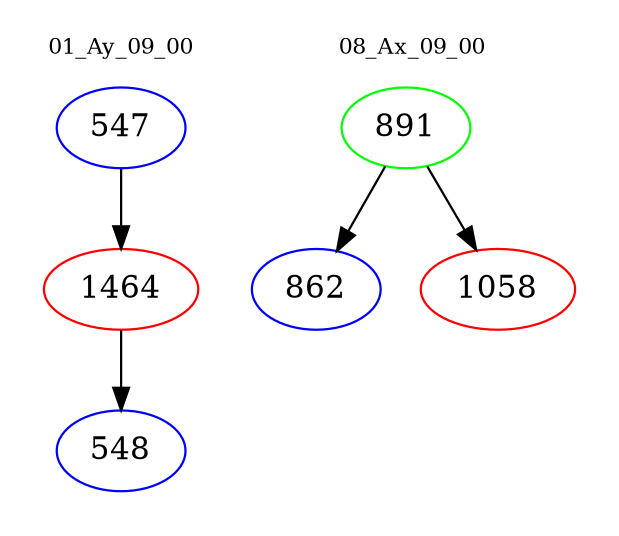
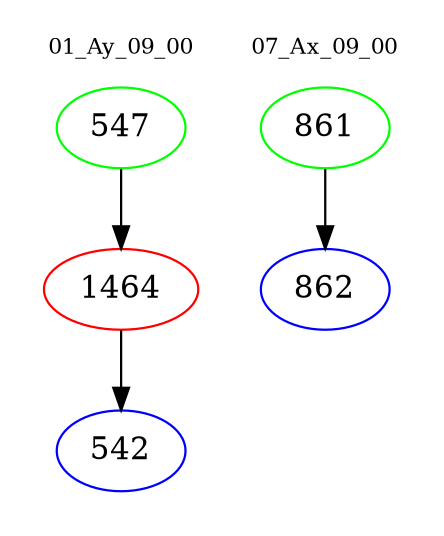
(413, 48) -> (325, 48)
(121, 128) -> (121, 128)
(406, 128) -> (325, 128)
(498, 289) -> none
(121, 451) -> (121, 451)
